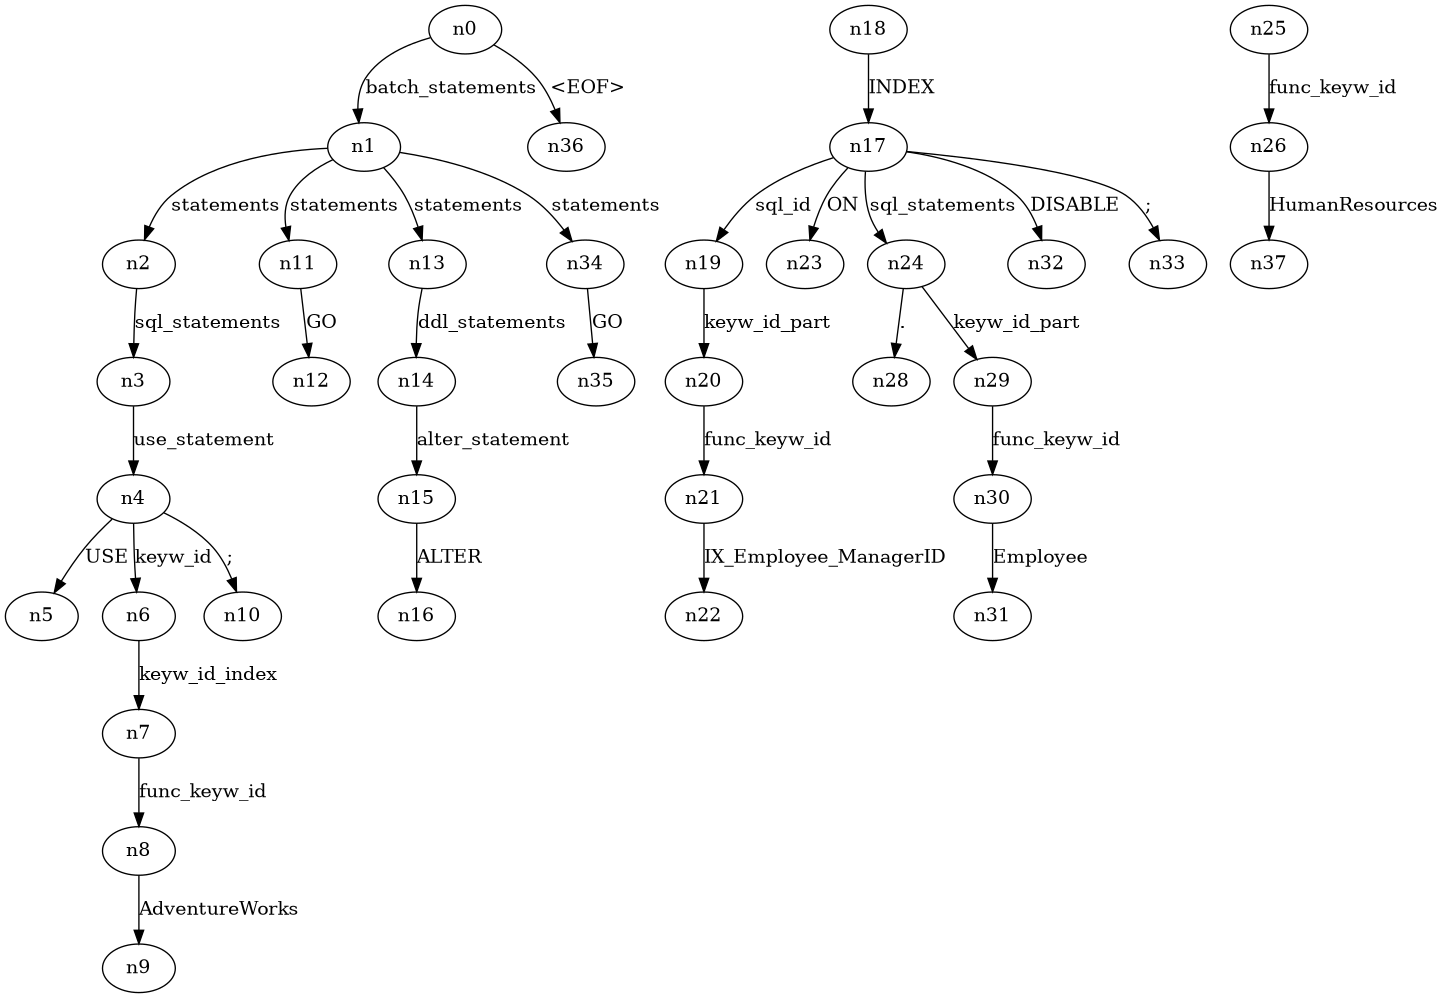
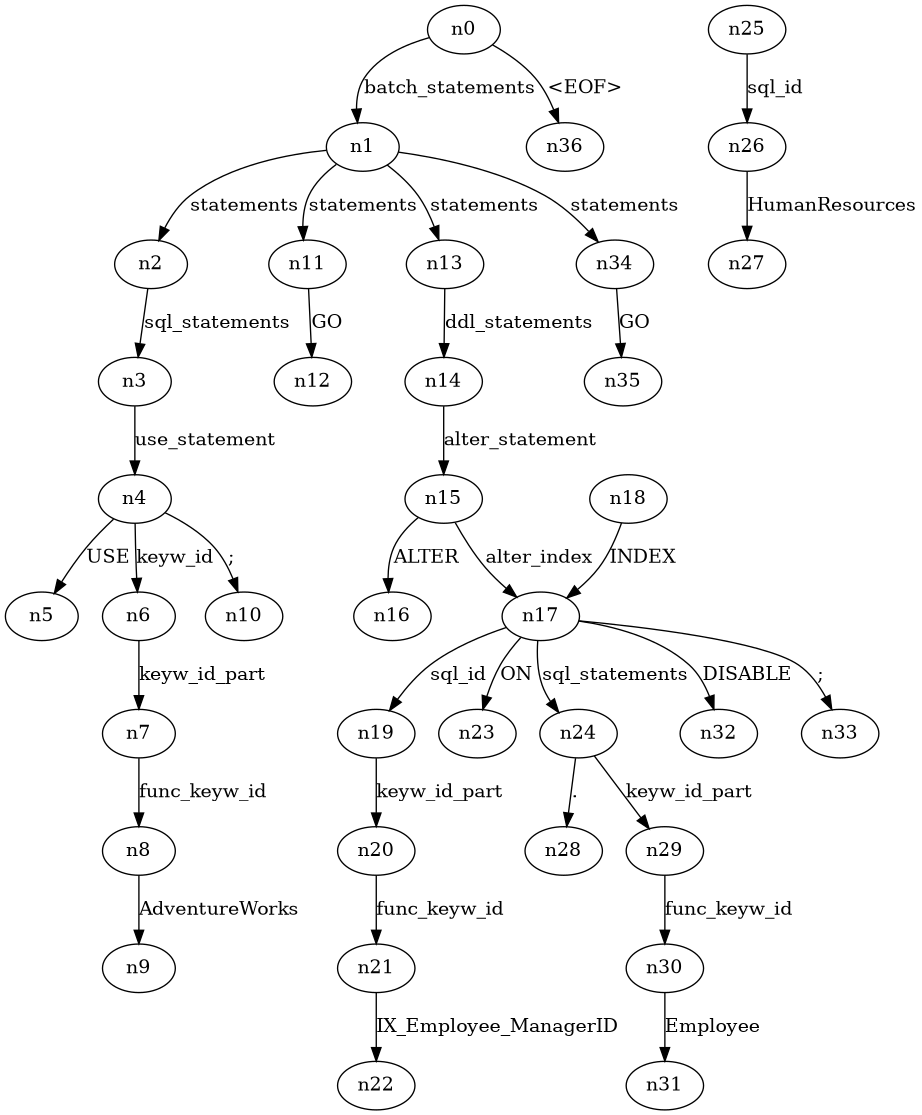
(1333, 88) -> (775, 88)
(1269, 264) -> (747, 264)
none -> (478, 558)
(208, 675) -> (202, 675)
